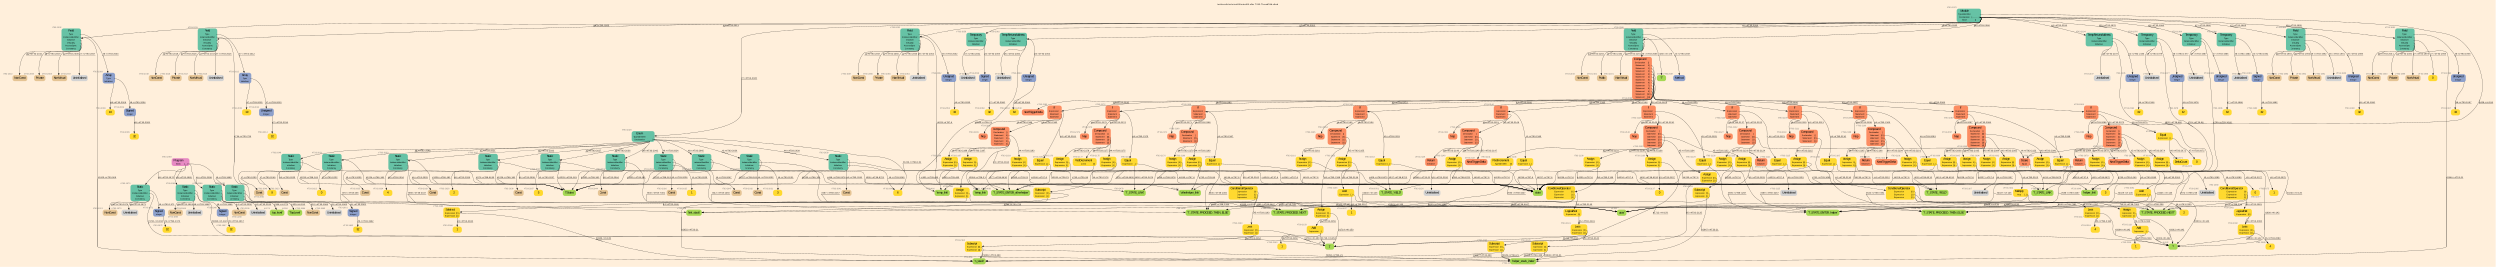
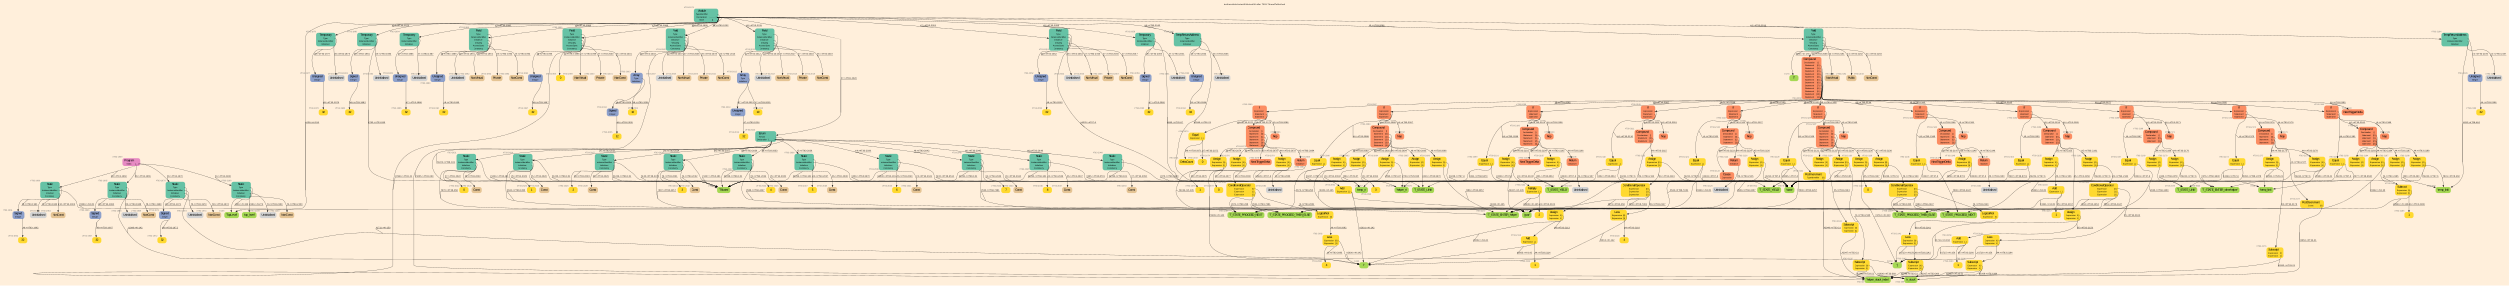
(2478, 66) -> (361, 24)
(1679, 78) -> none
(640, 137) -> (762, 137)
(791, 146) -> (446, 151)
(2024, 164) -> (1727, 178)
(1046, 170) -> (2133, 275)
(1269, 184) -> (1824, 244)
none -> (1006, 190)
none -> (1047, 190)
none -> (1361, 190)
none -> (1402, 190)
(272, 193) -> none
(1190, 193) -> none
(2089, 193) -> none
(2019, 195) -> (1532, 192)
(694, 213) -> none
(712, 258) -> (1975, 209)
